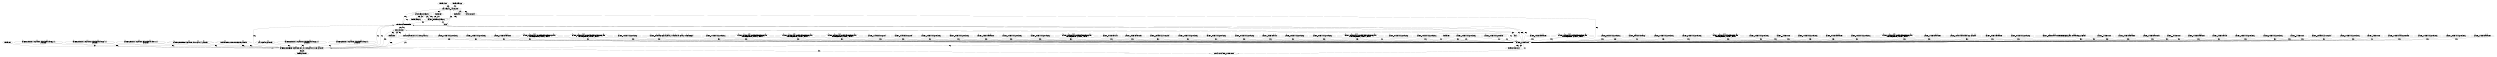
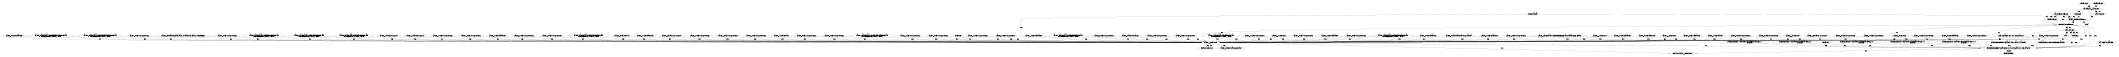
(457, 14) -> (1533, 14)
(433, 16) -> none
(1962, 42) -> (1220, 45)
(1224, 54) -> (1682, 54)
